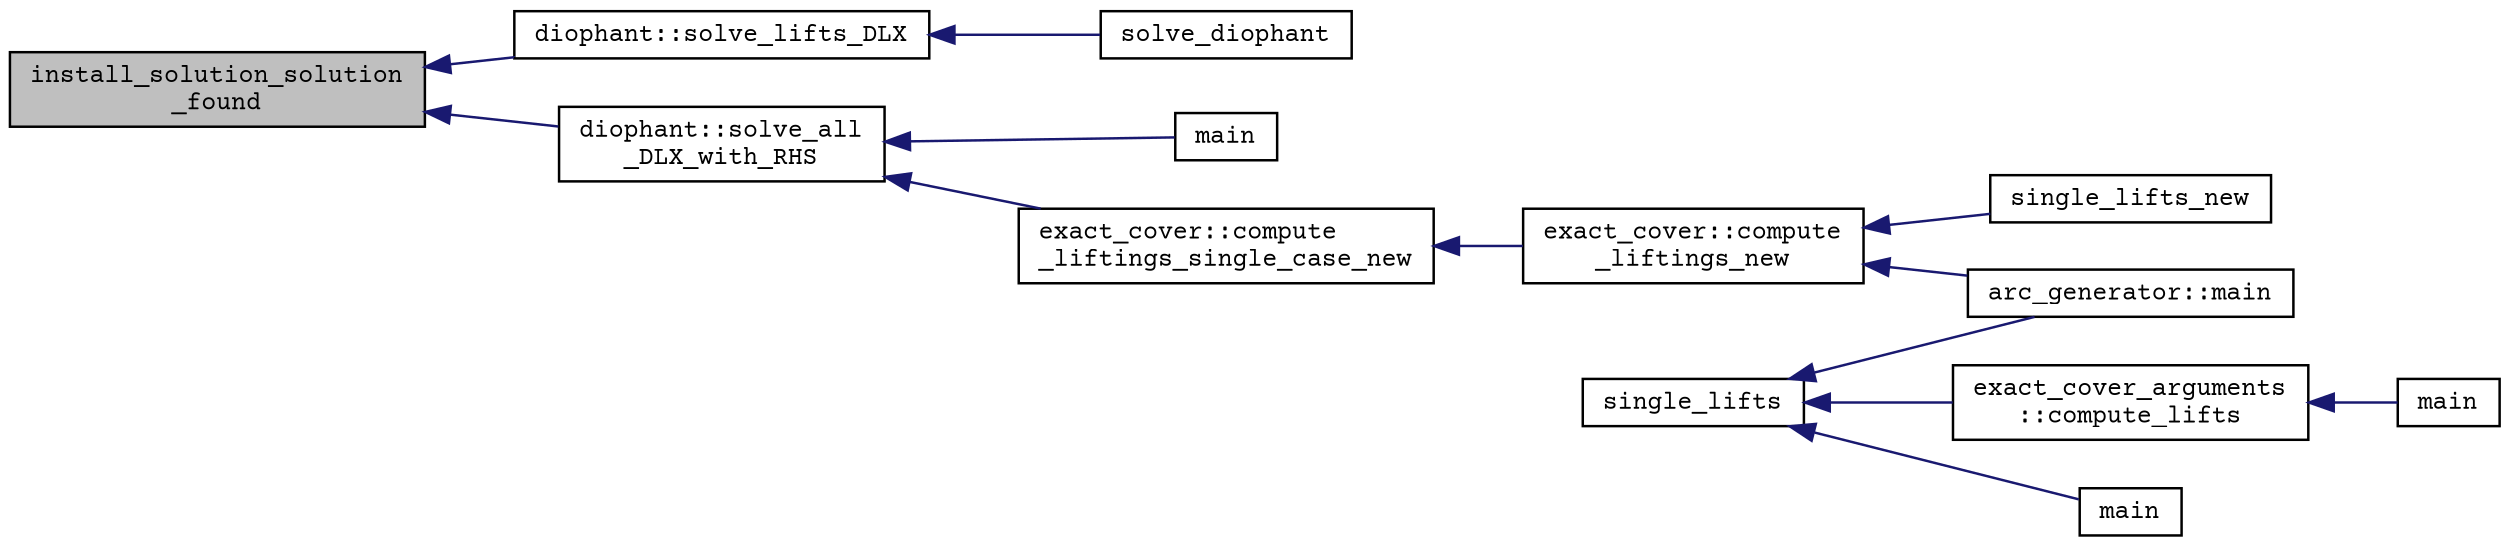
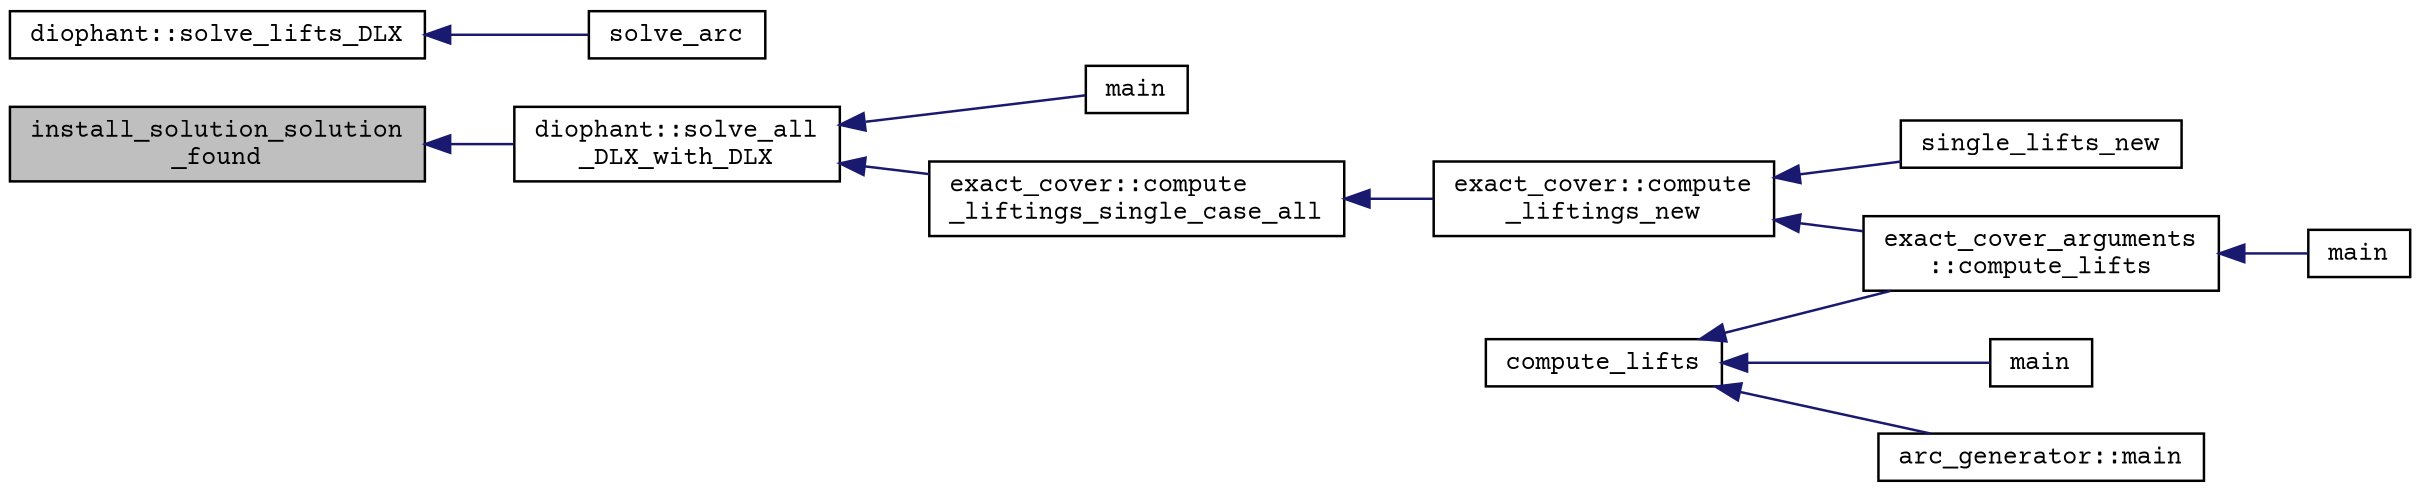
(1226, 35) -> (677, 35)
(482, 61) -> none
(722, 144) -> (677, 144)
(1226, 246) -> (1137, 199)
(1928, 271) -> (1832, 227)
(1693, 403) -> (1604, 363)
